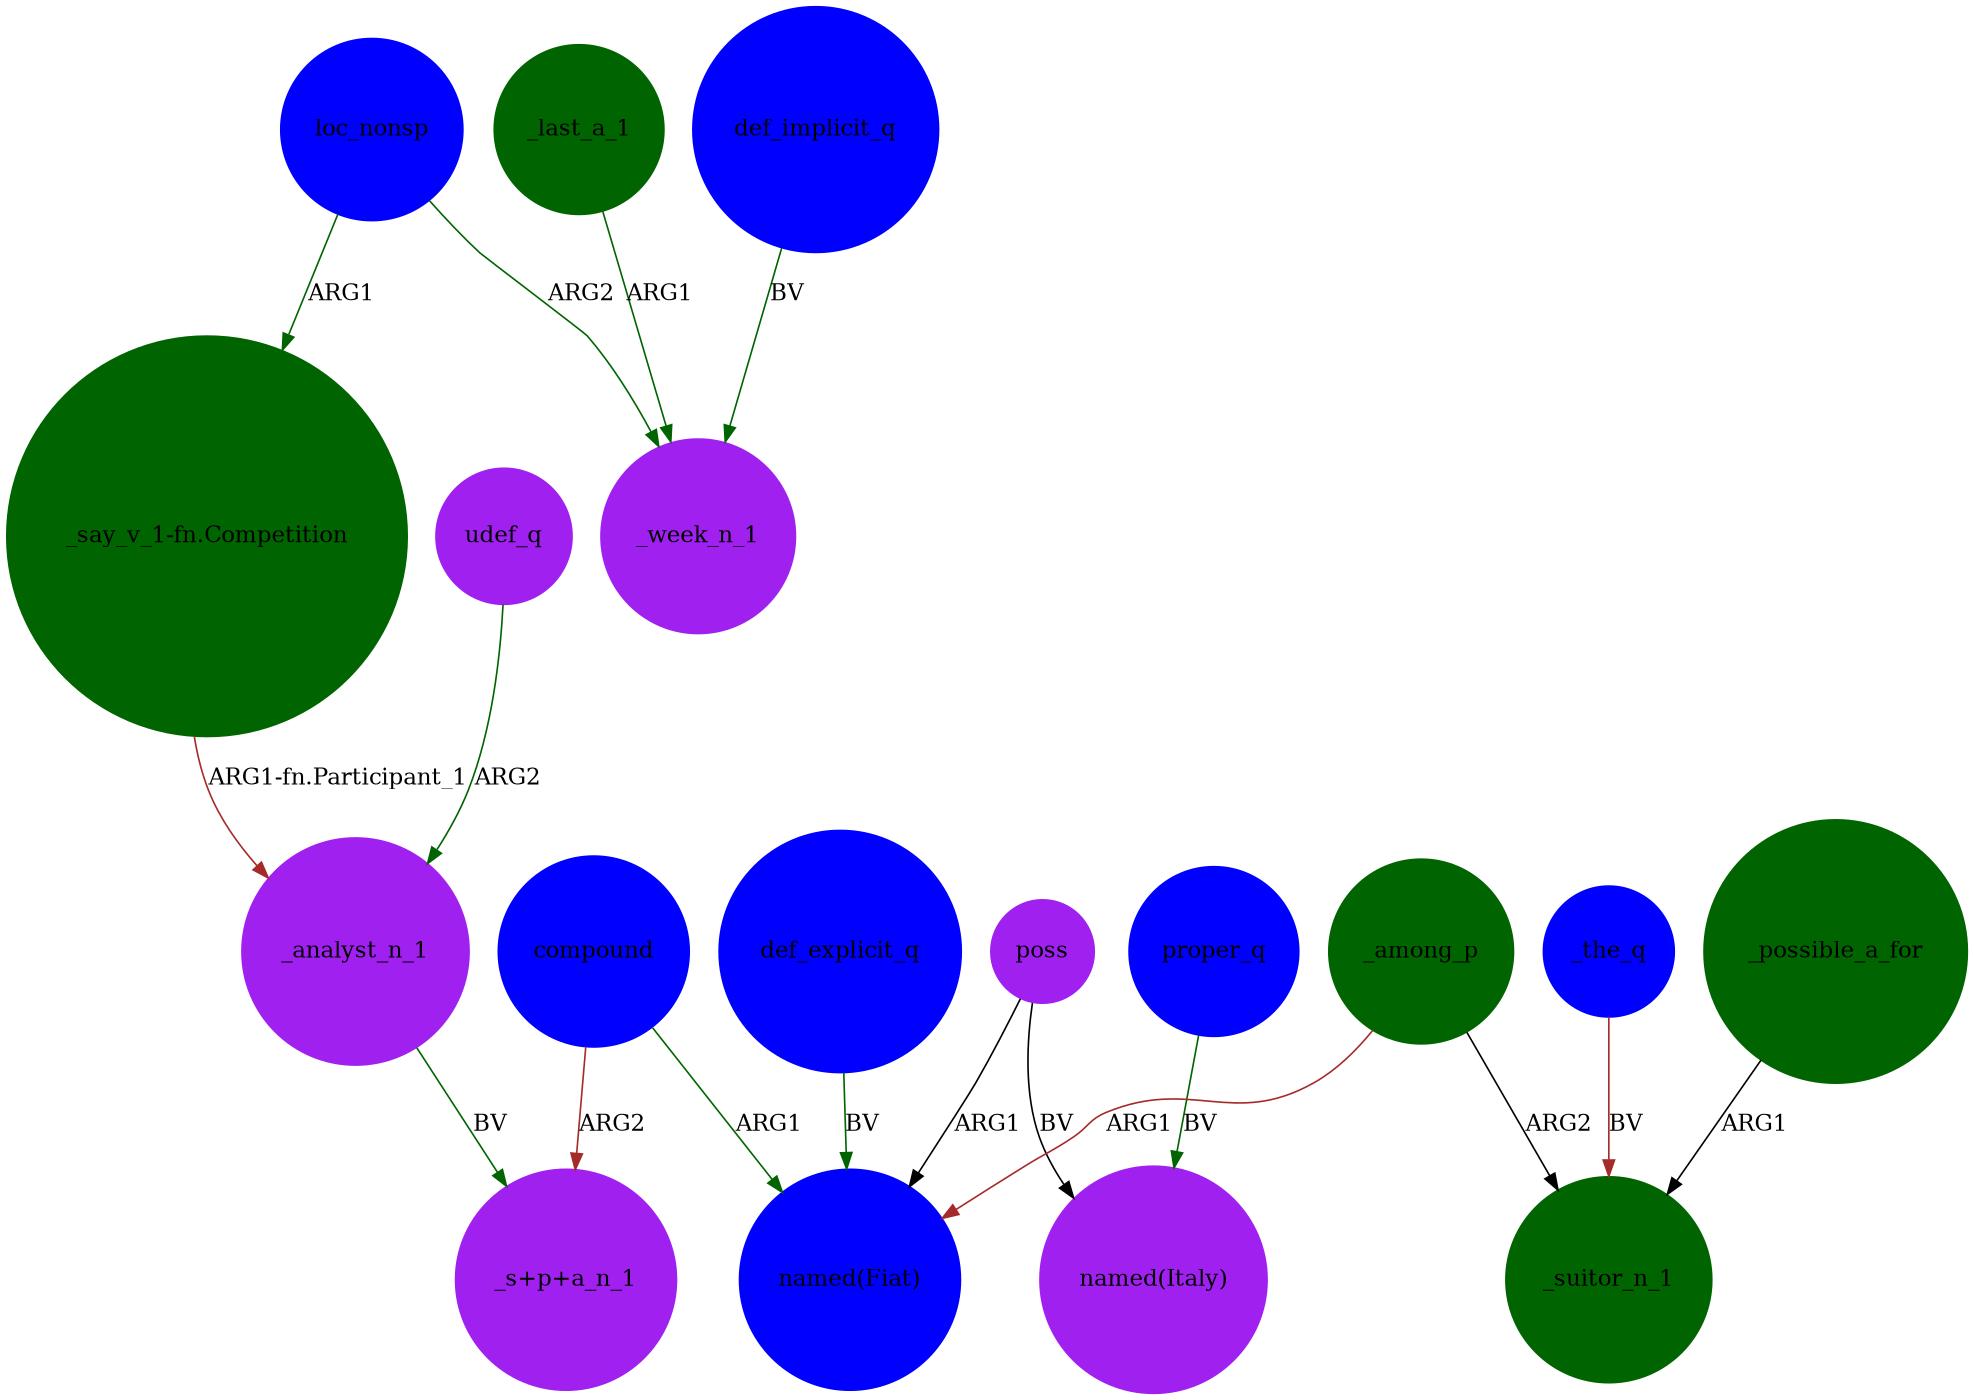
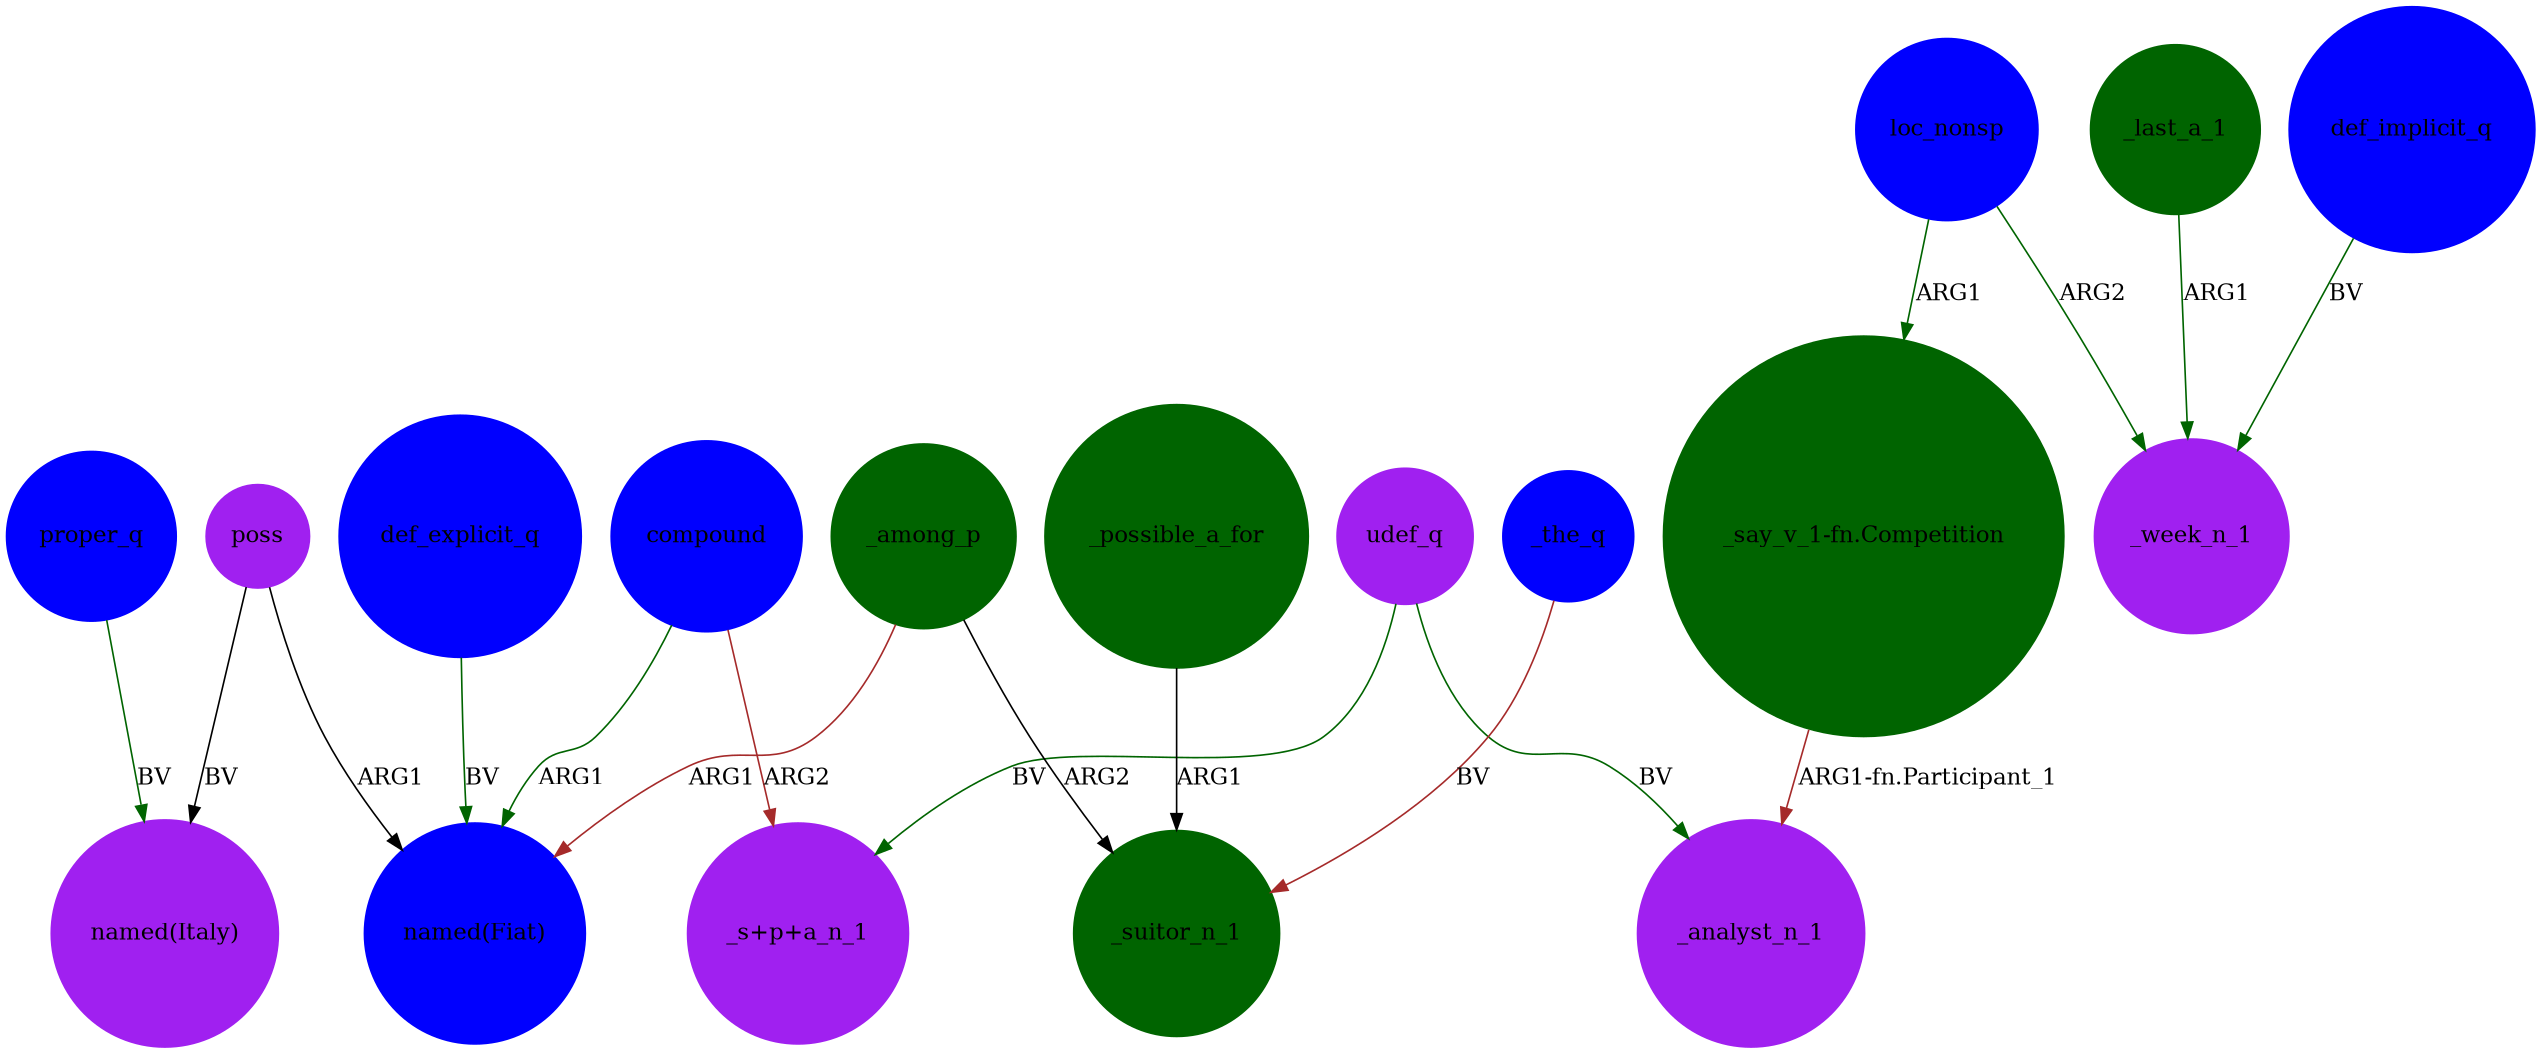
(508, 778) -> (1656, 778)
(457, 1110) -> (1188, 757)
